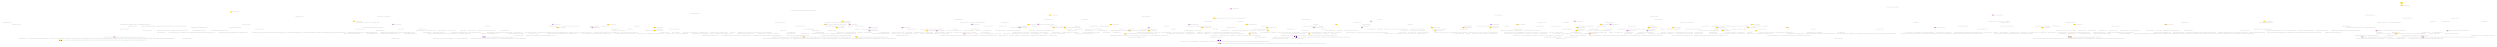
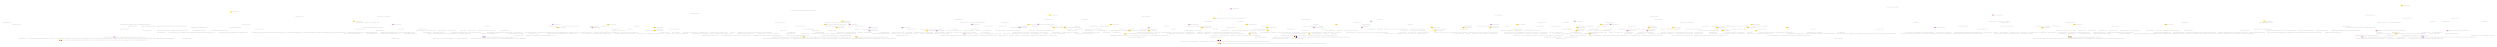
(2402, 3) -> none
